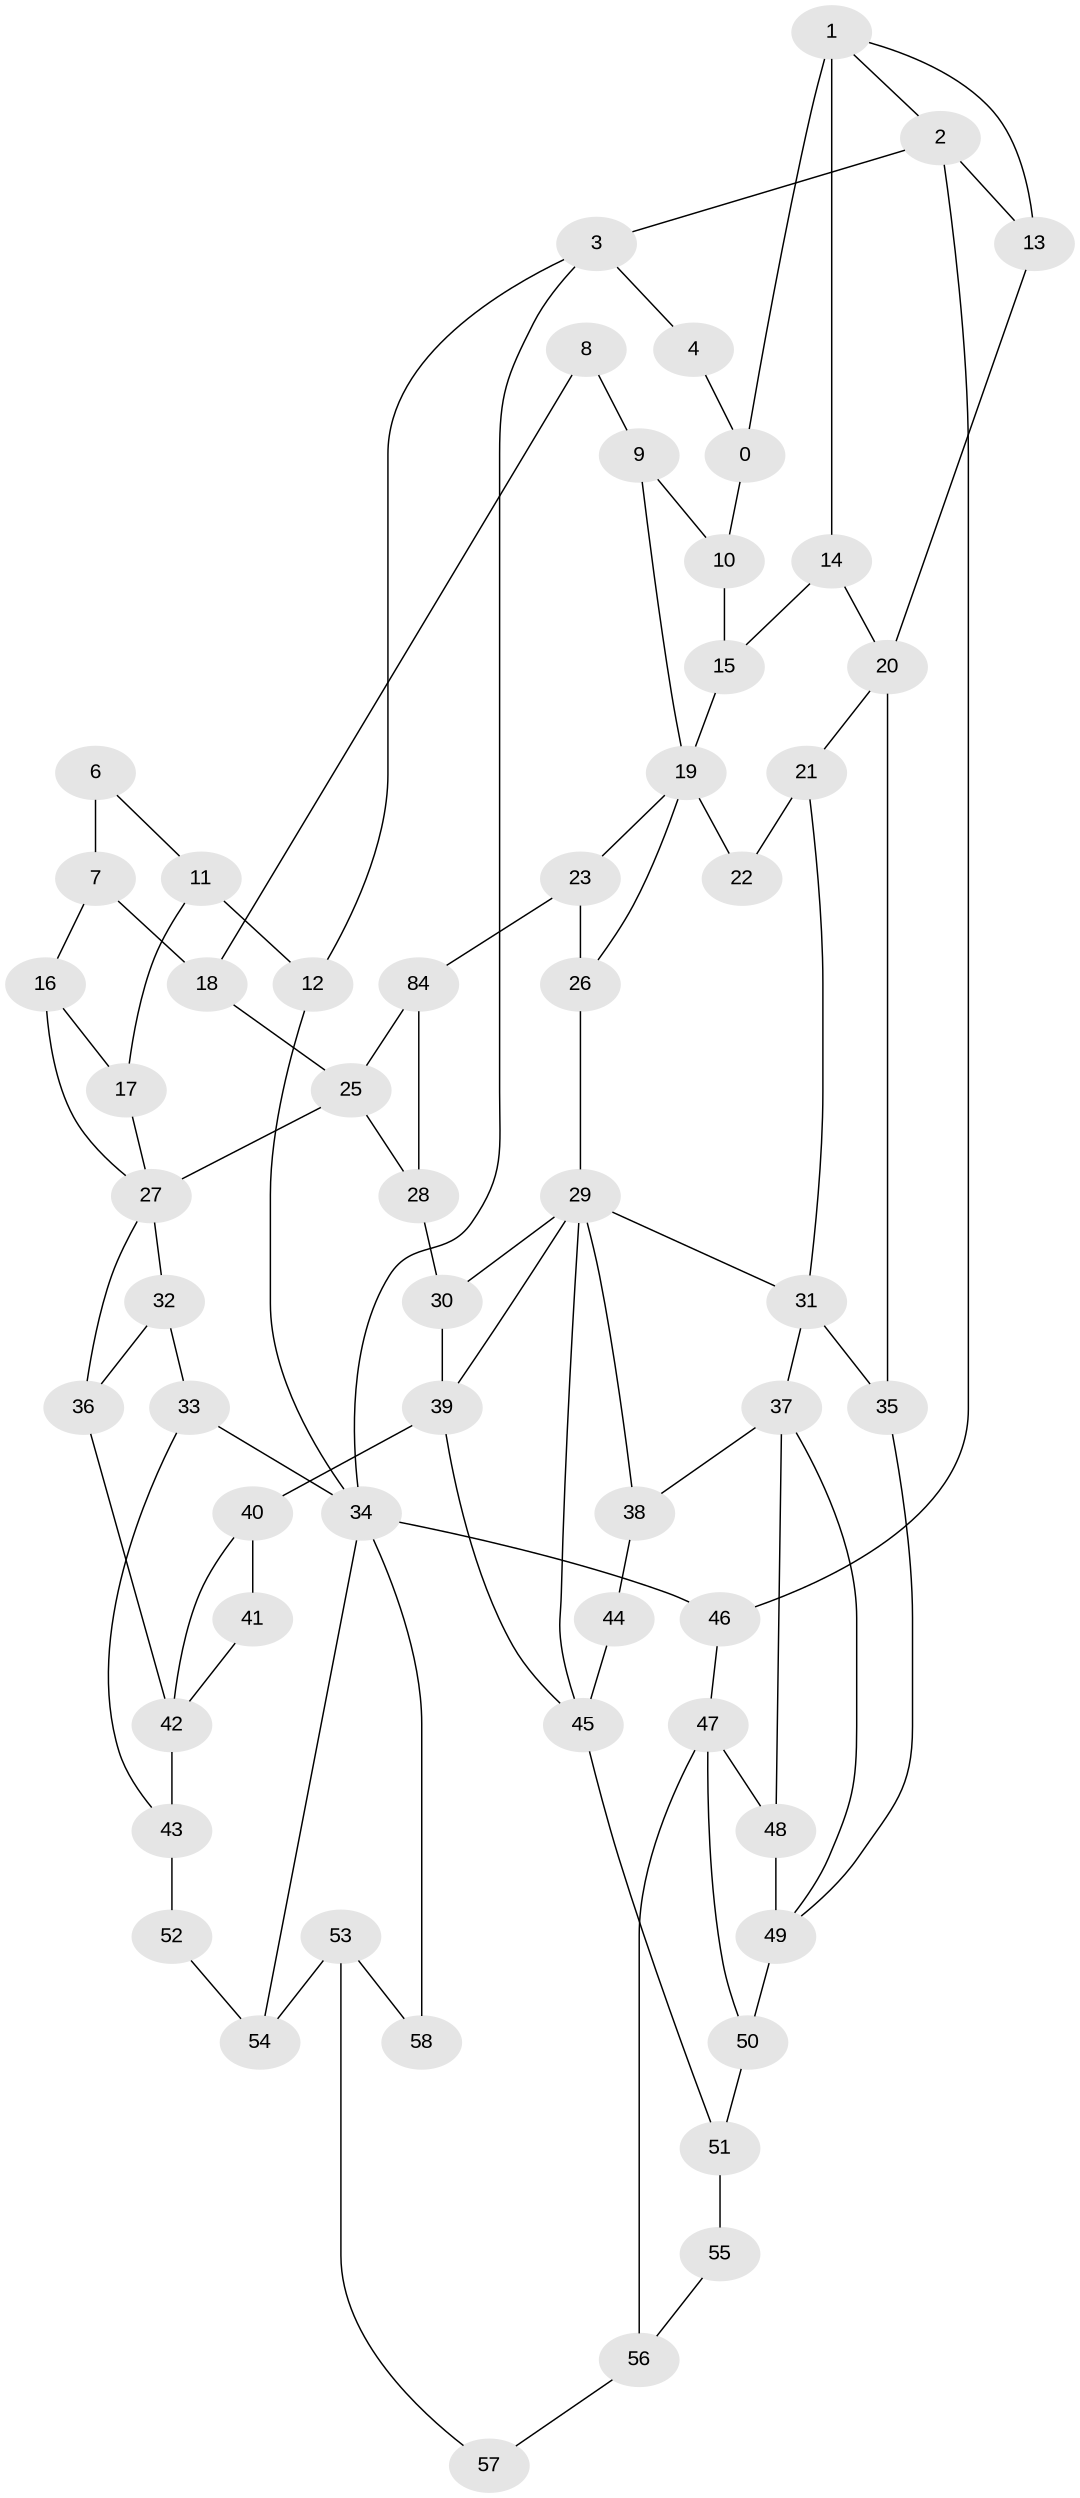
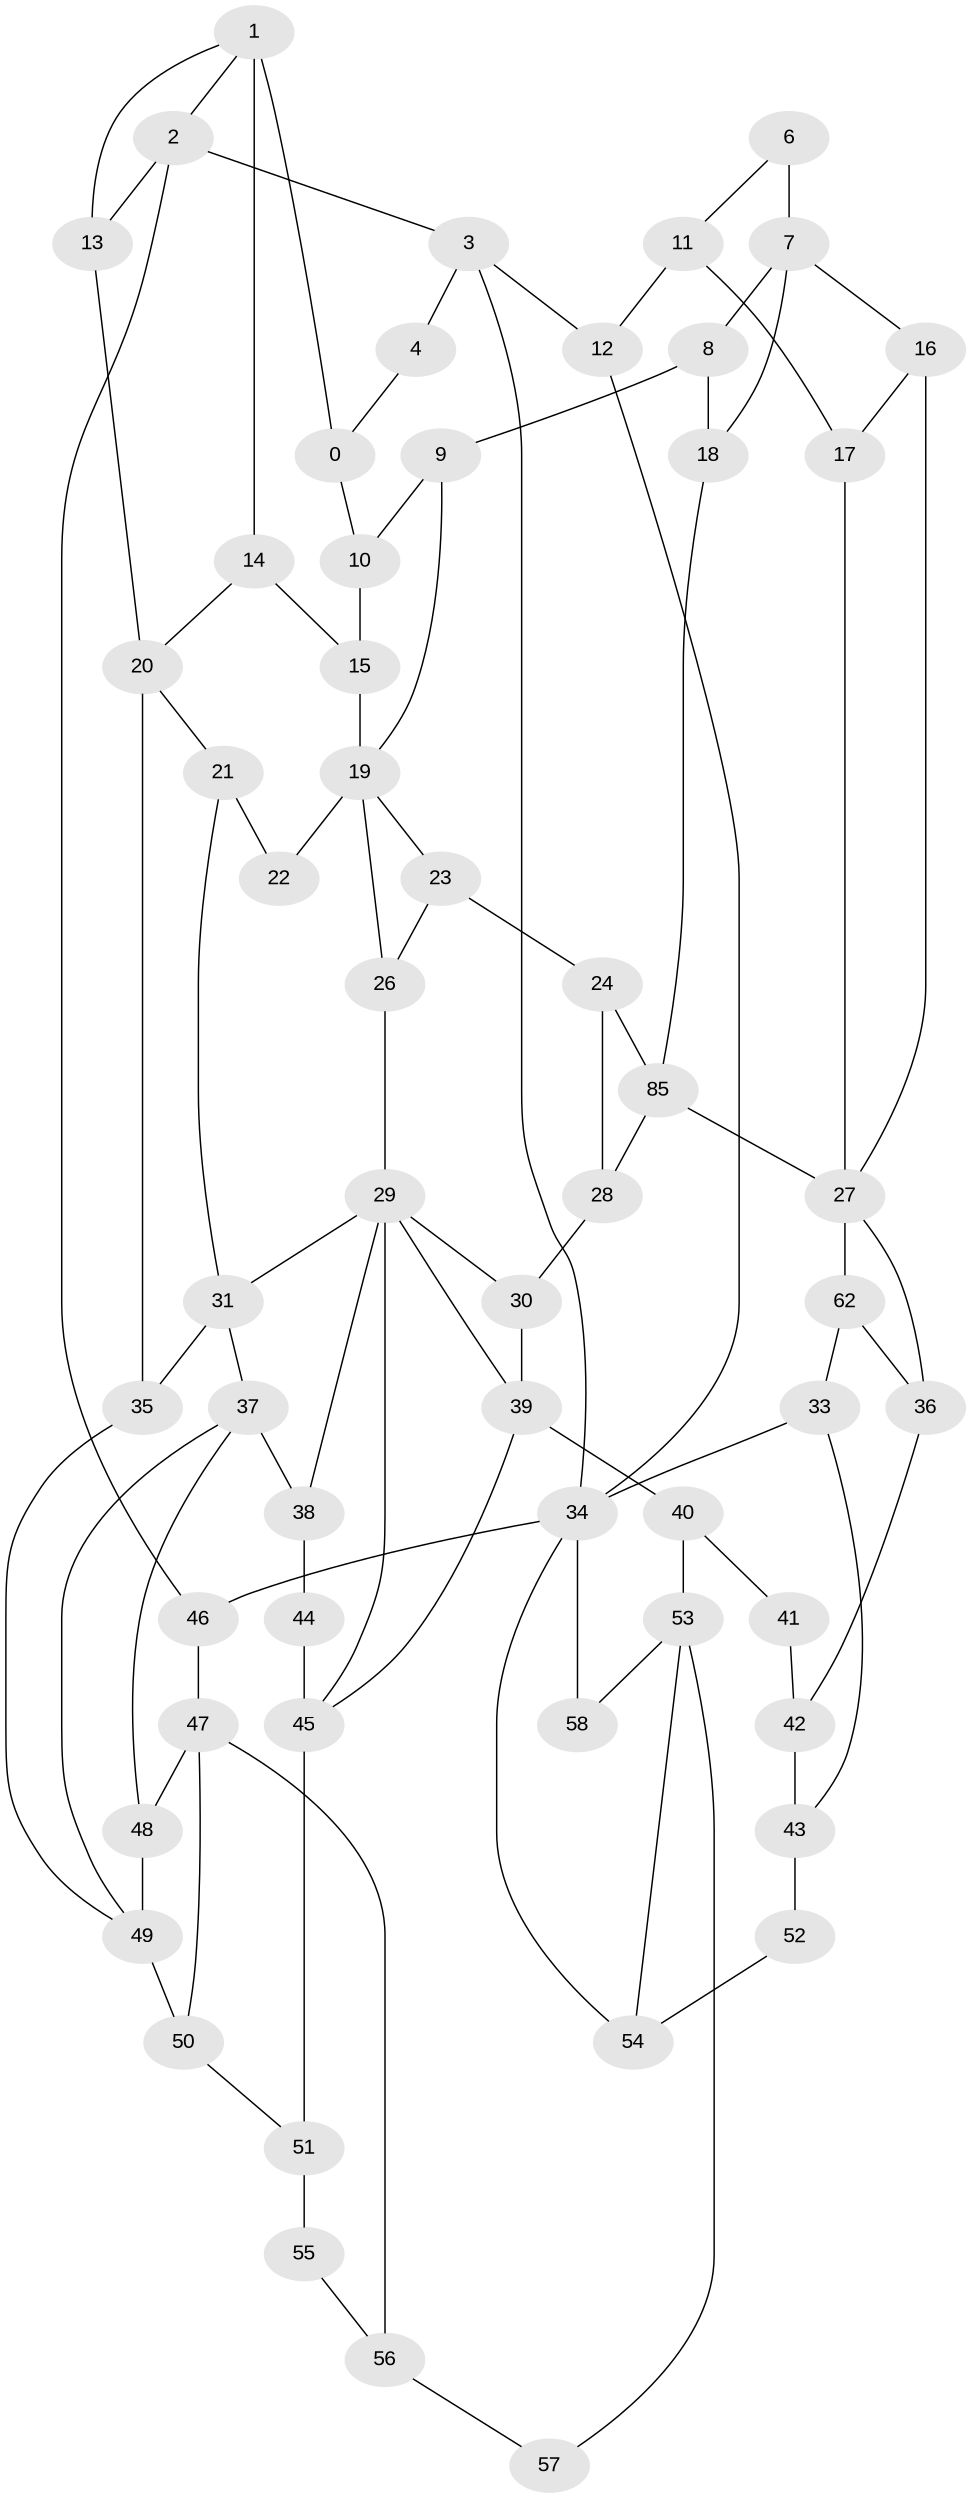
none -> (750, 295)
(419, 985) -> (602, 985)
(351, 1090) -> (658, 1090)
(165, 1302) -> (845, 1302)
(192, 1613) -> (683, 1567)
